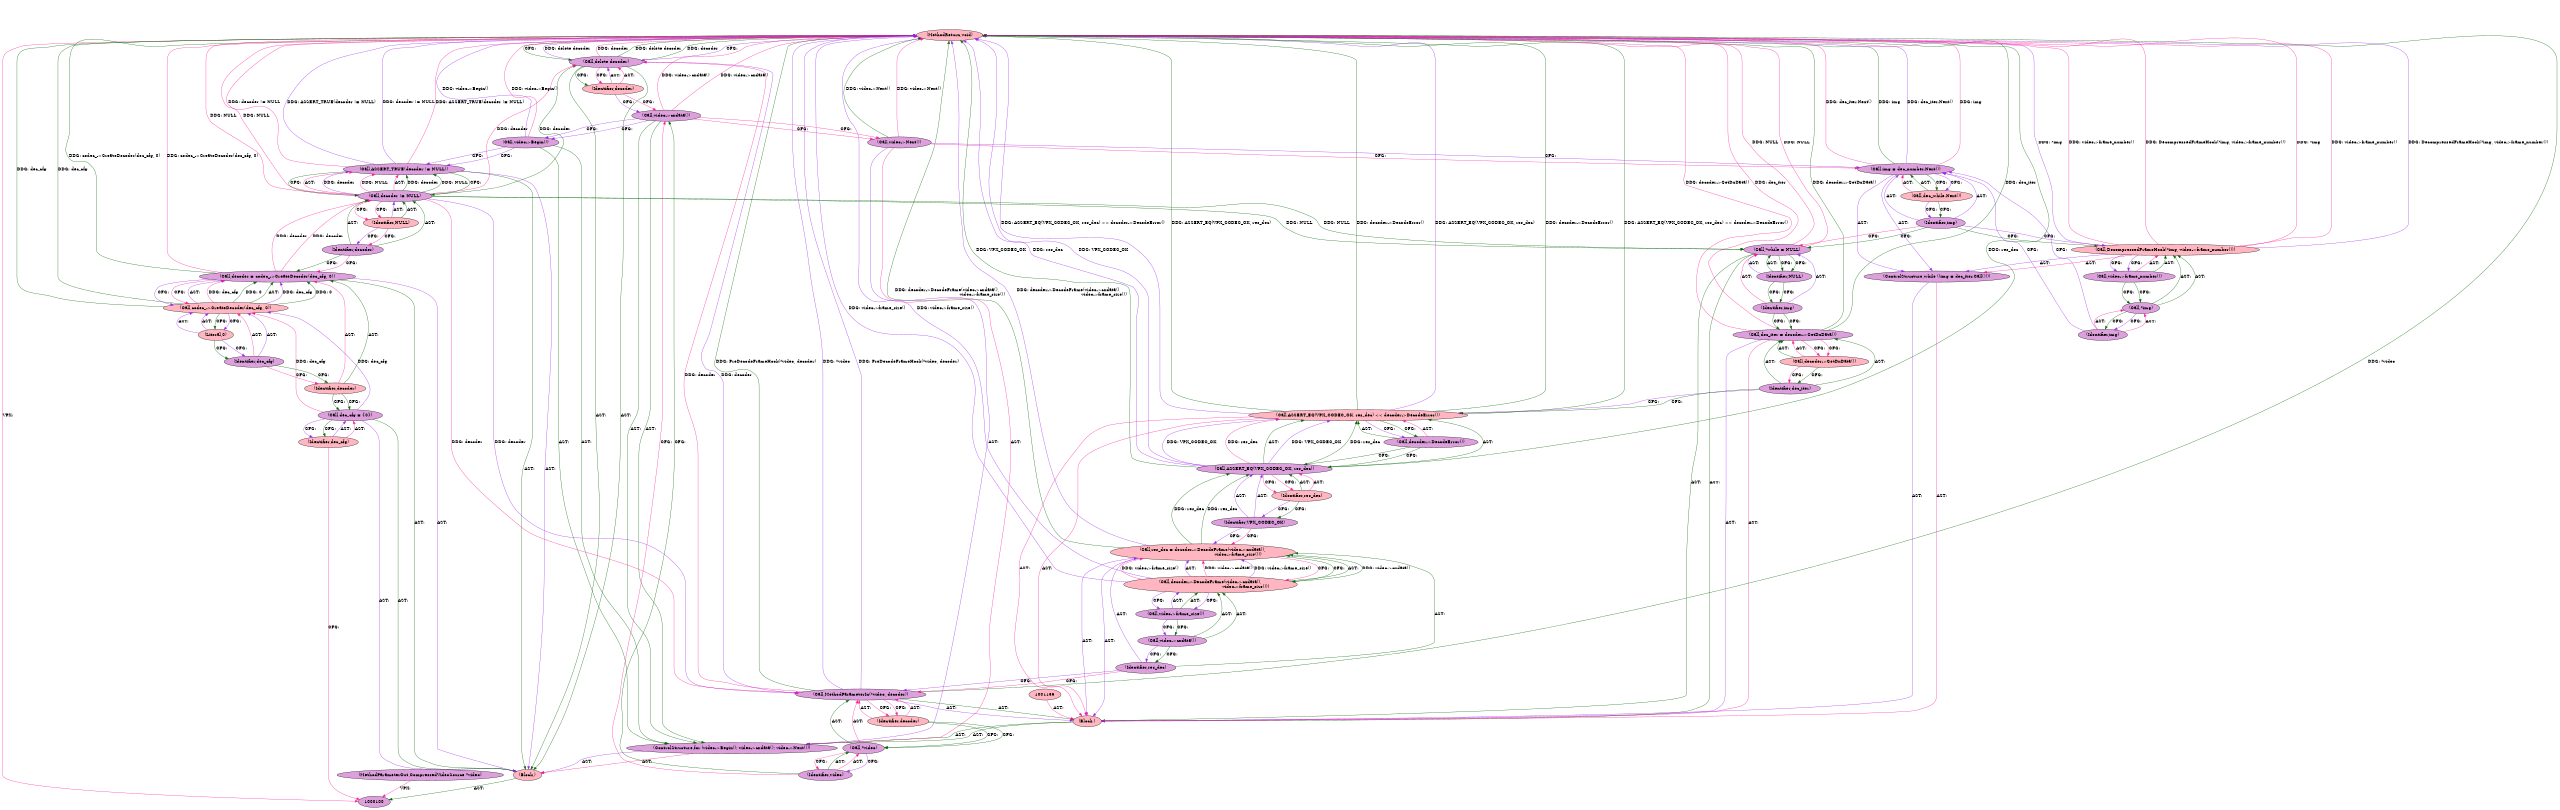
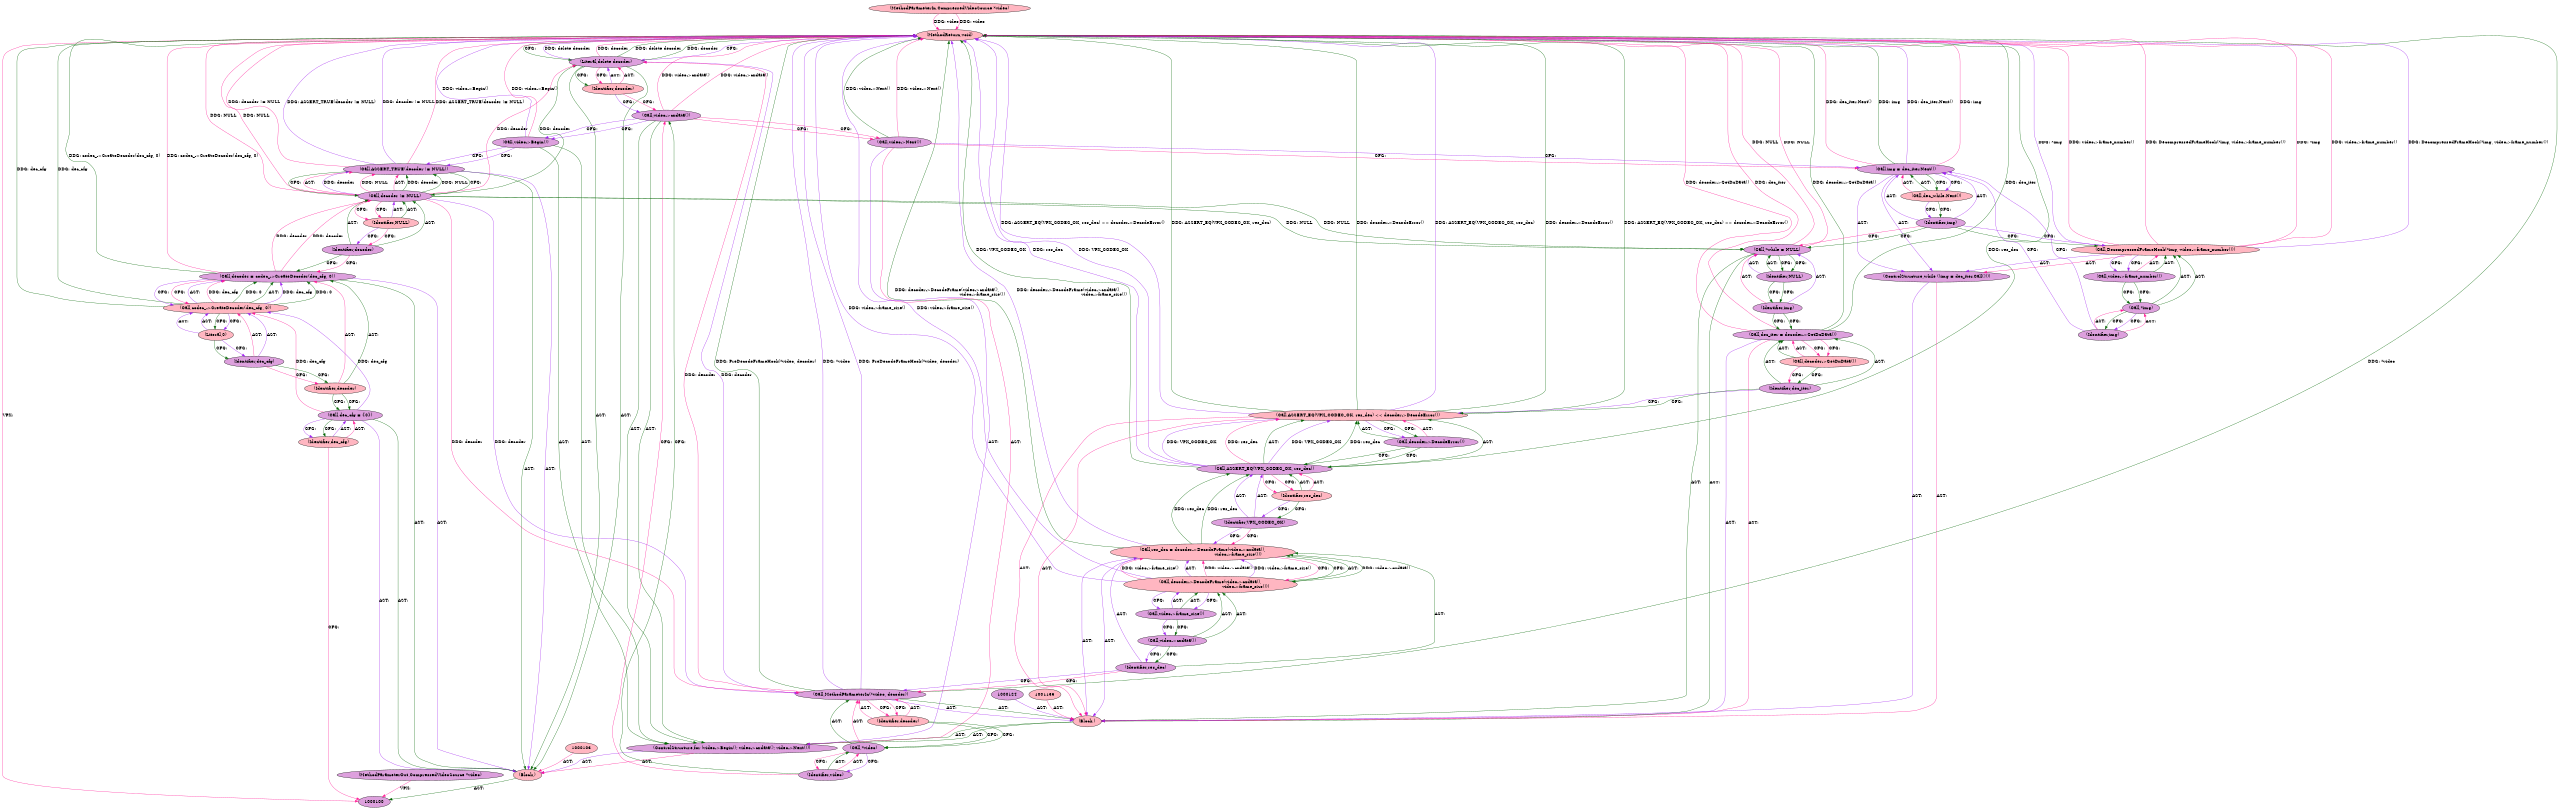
none -> (950, 8)
(606, 62) -> (606, 62)
(1906, 169) -> (1906, 169)
none -> (1007, 695)
none -> (582, 748)
